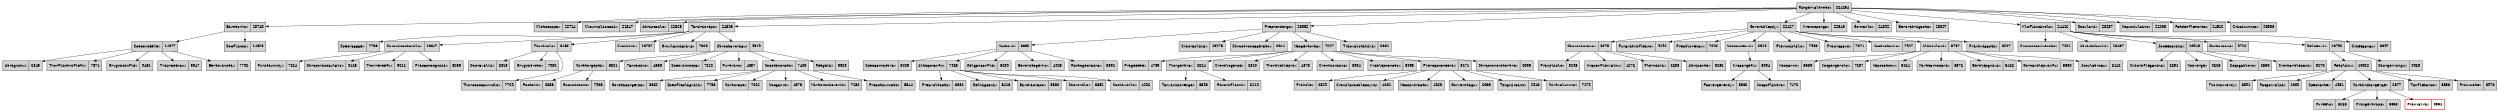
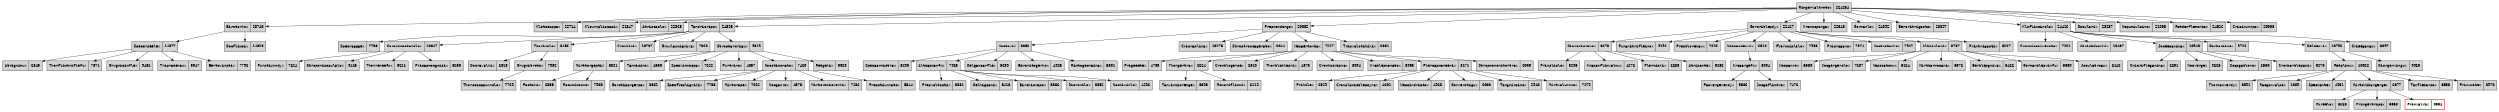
(551, 74) -> (514, 75)
